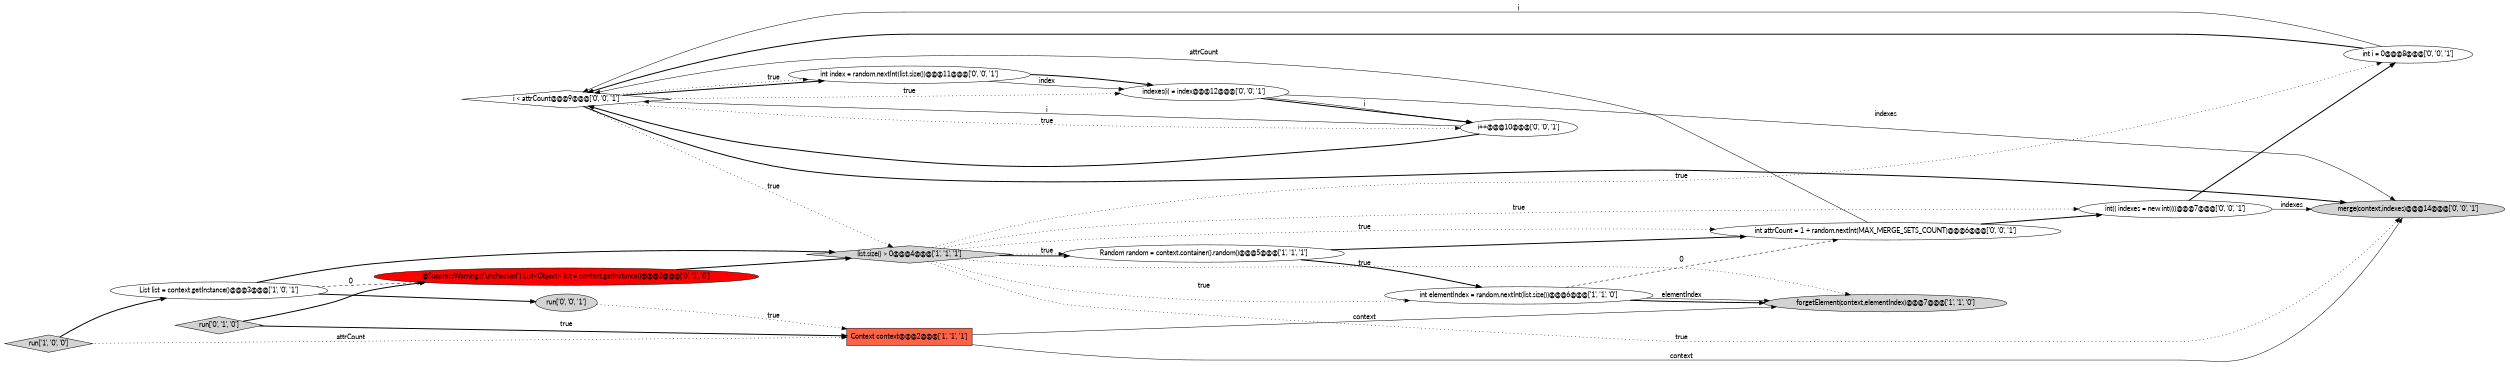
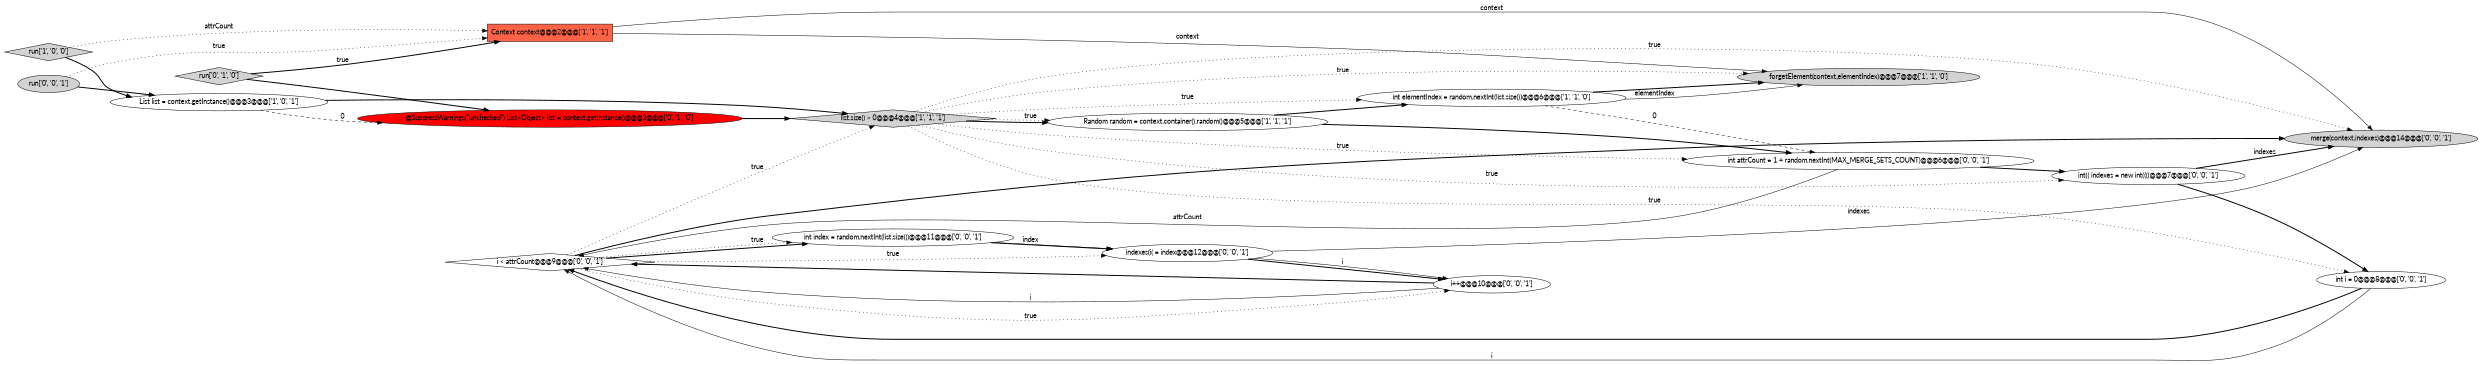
(2289, 209) -> (2262, 158)
(425, 298) -> (105, 90)
